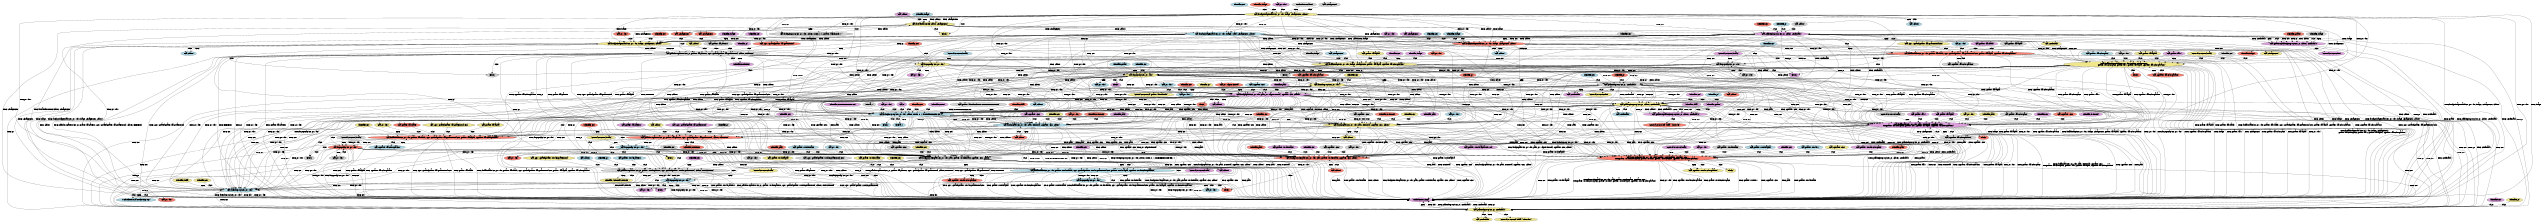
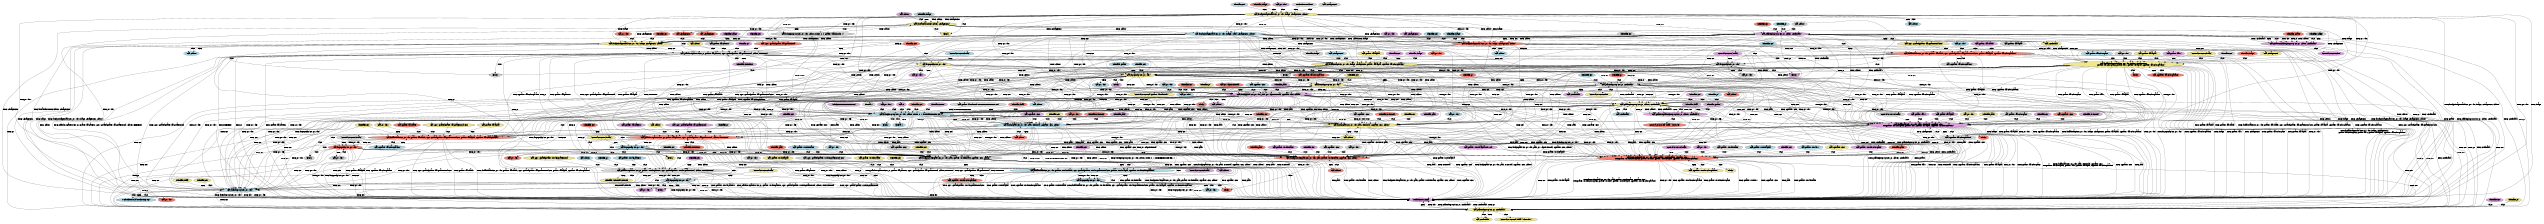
(843, 104) -> (844, 104)
